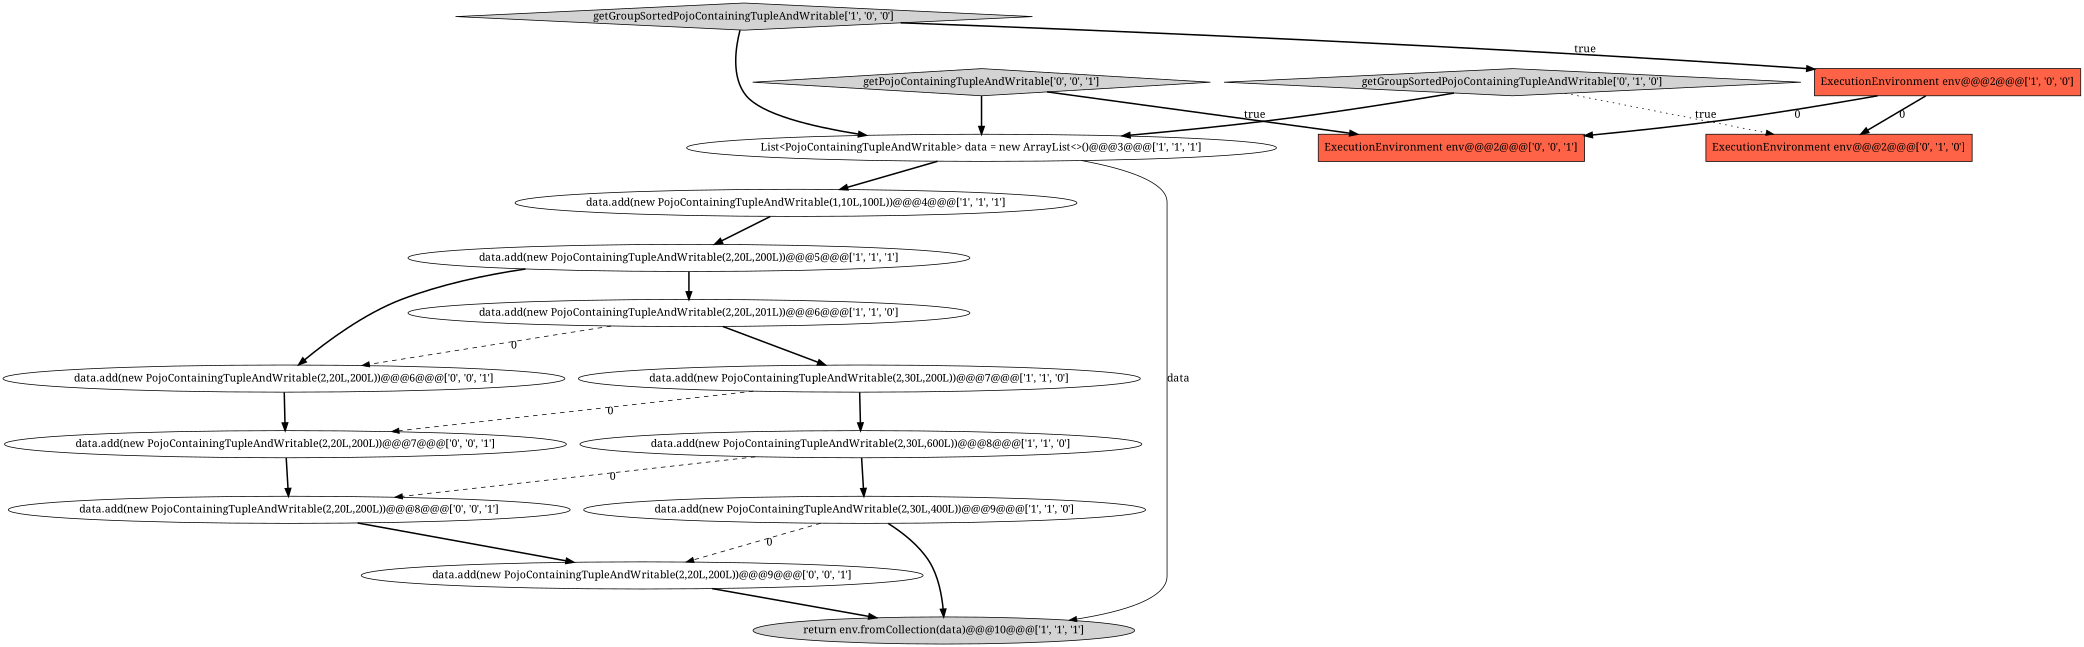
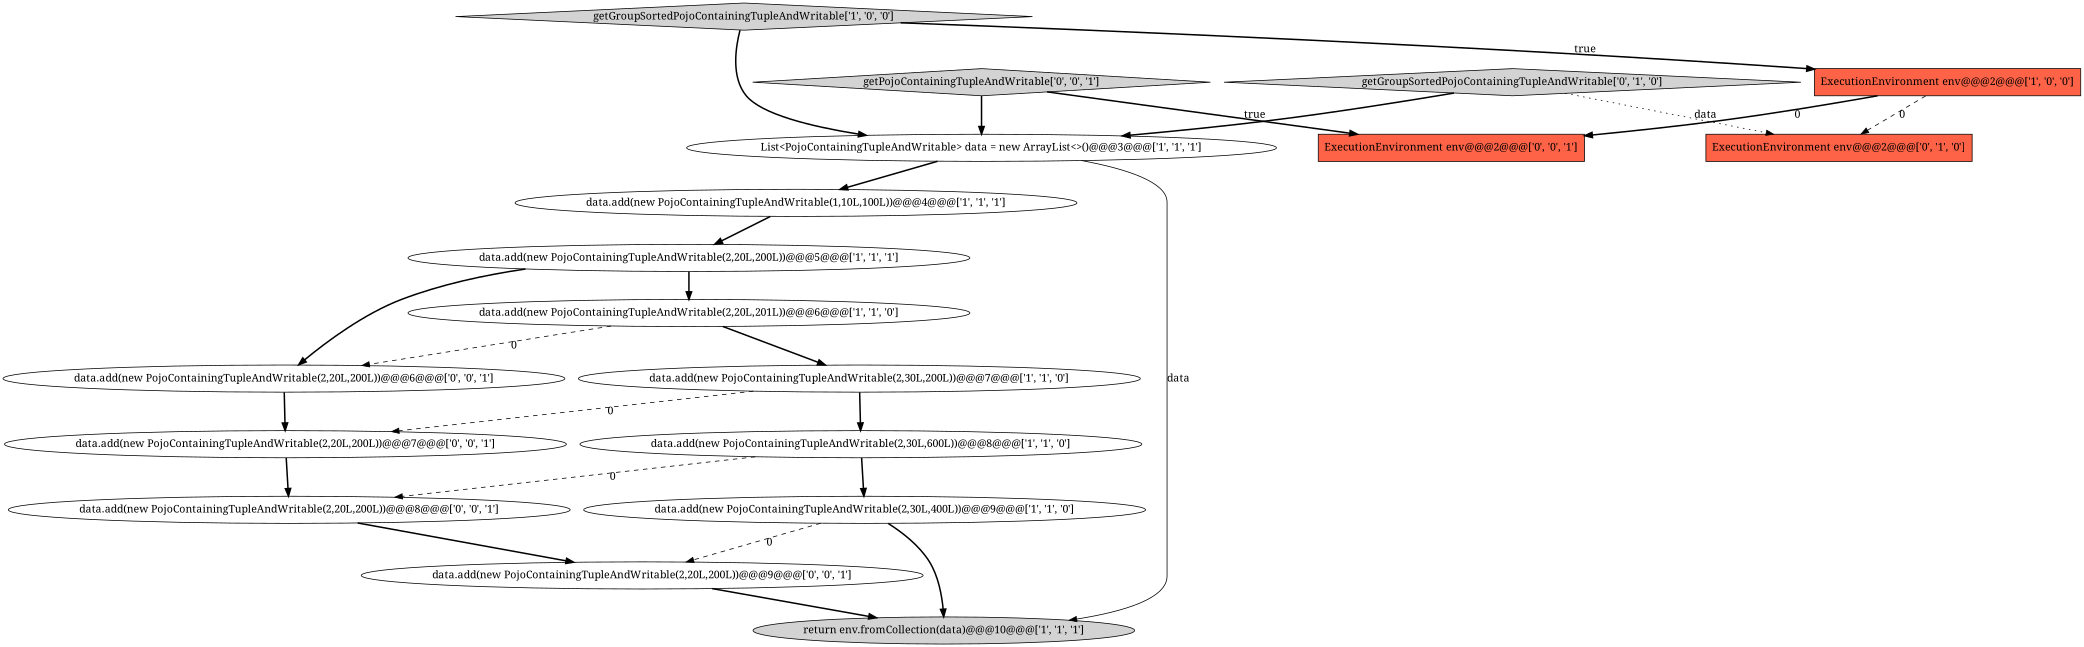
(1897, 113) -> (1897, 113)
(1706, 115) -> (1706, 115)
